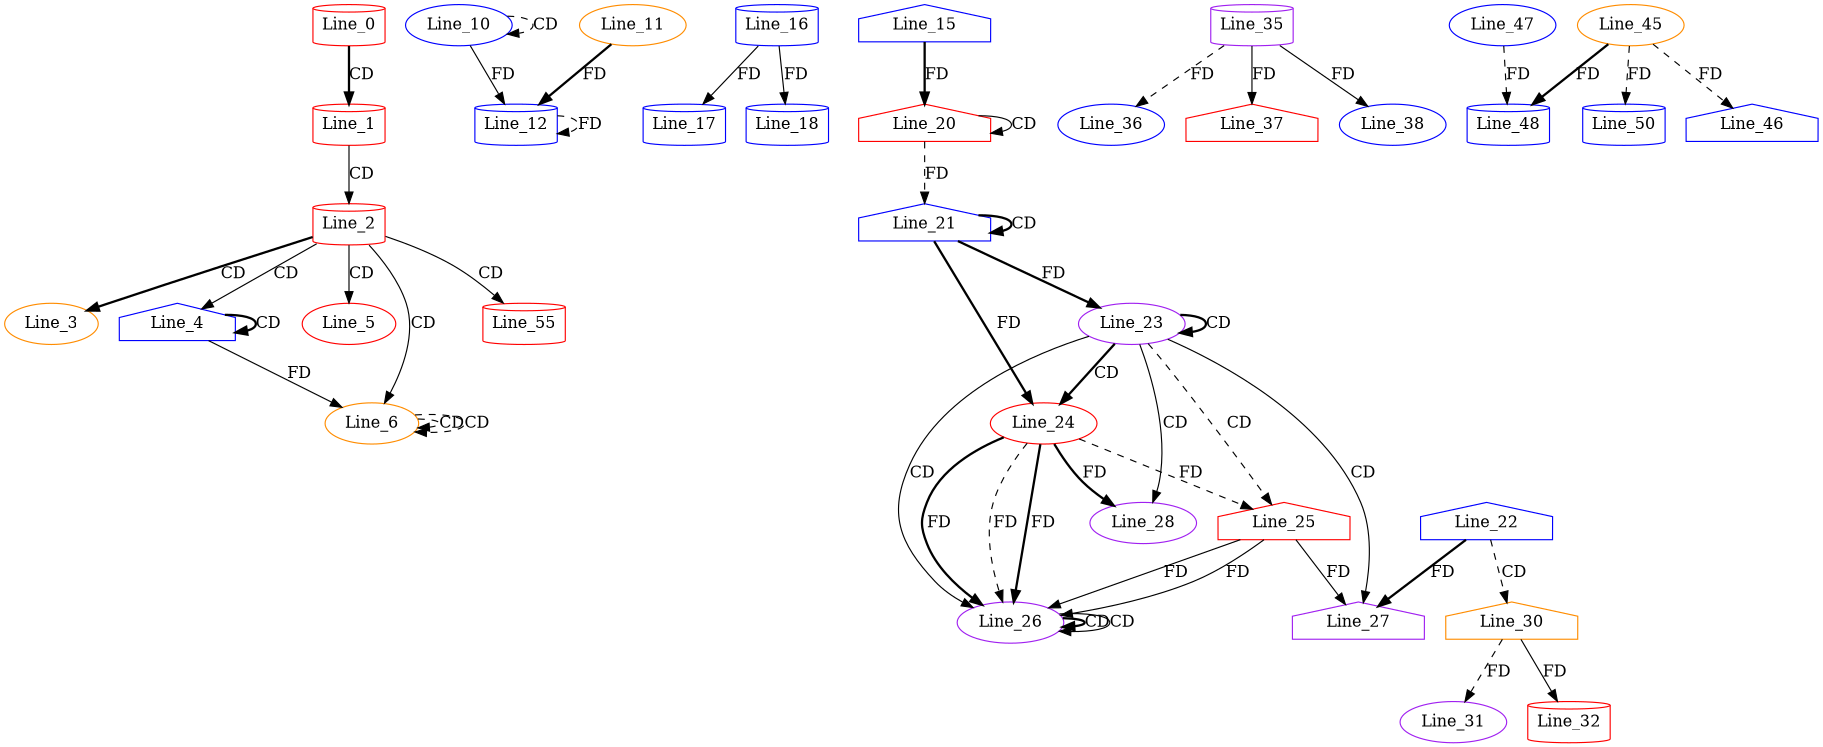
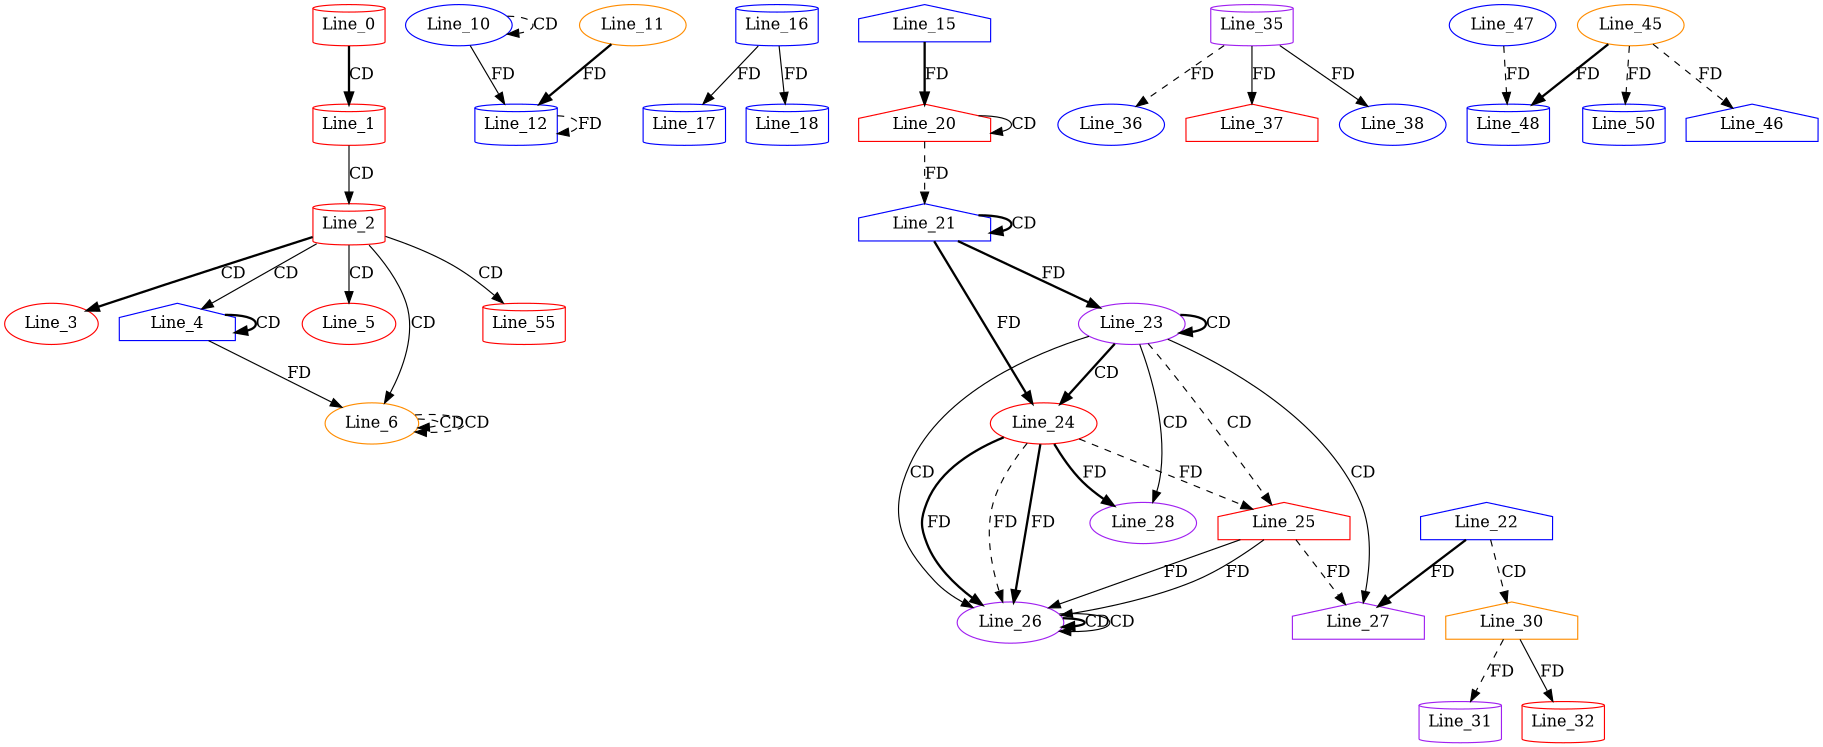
(51, 324) -> (51, 324)
(1317, 568) -> (1317, 568)
(1453, 722) -> (1460, 722)
